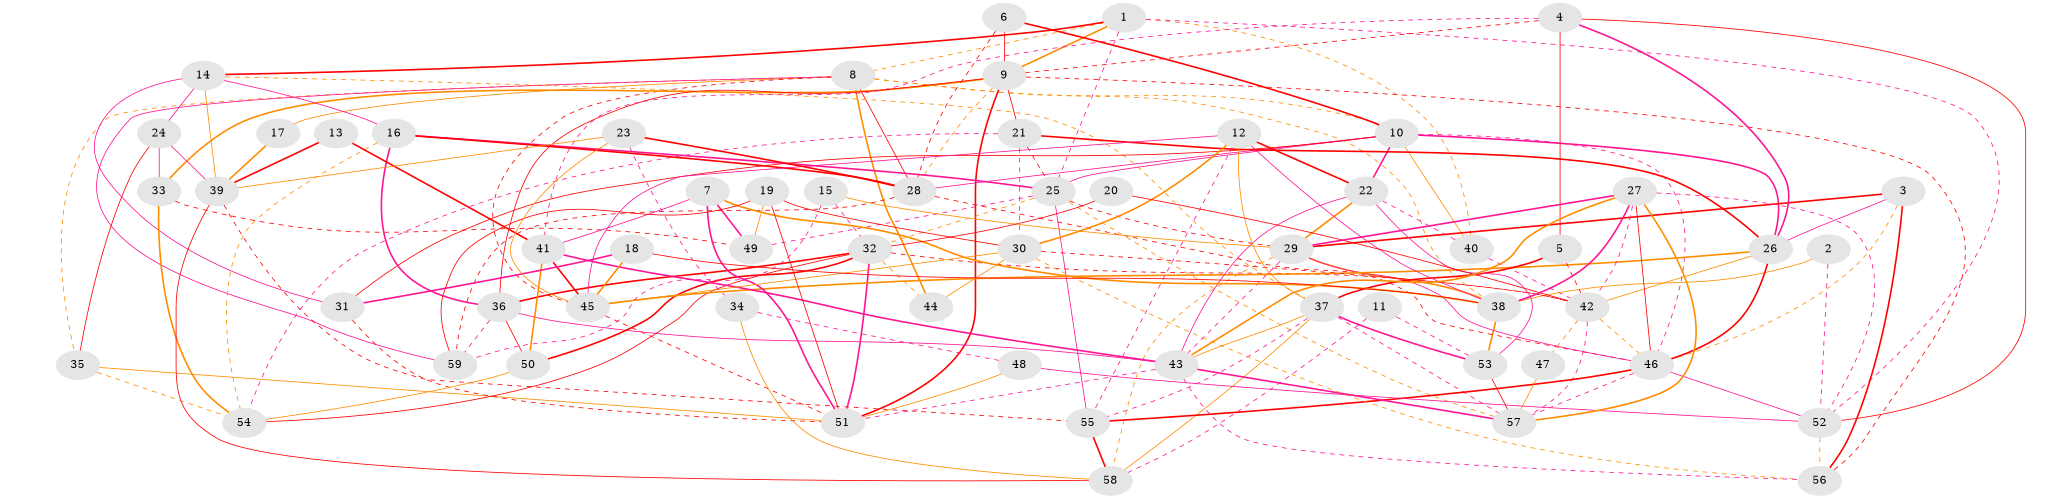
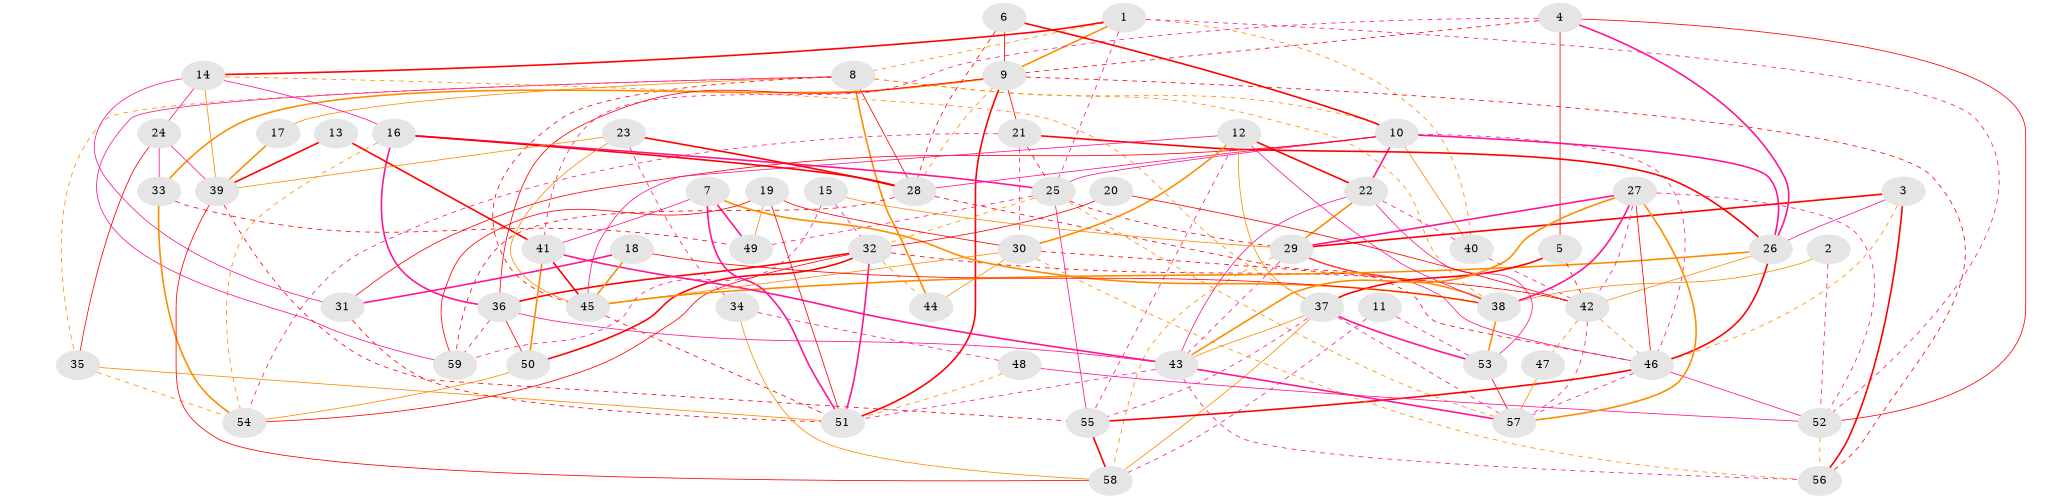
(933, 397) -> (933, 397)
